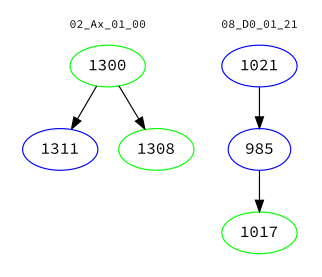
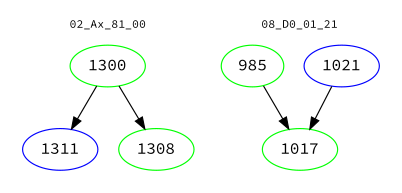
(108, 25) -> (108, 25)
(259, 102) -> (323, 103)
(259, 149) -> (253, 66)
